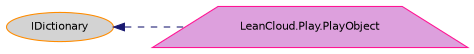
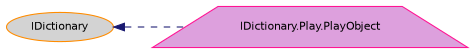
(310, 27) -> (310, 27)
